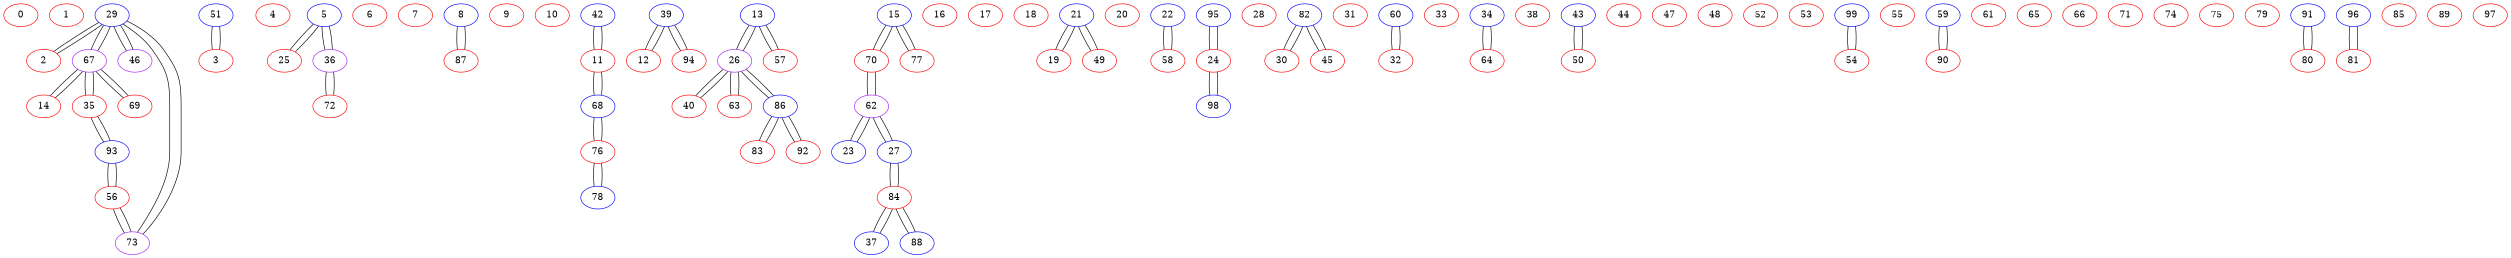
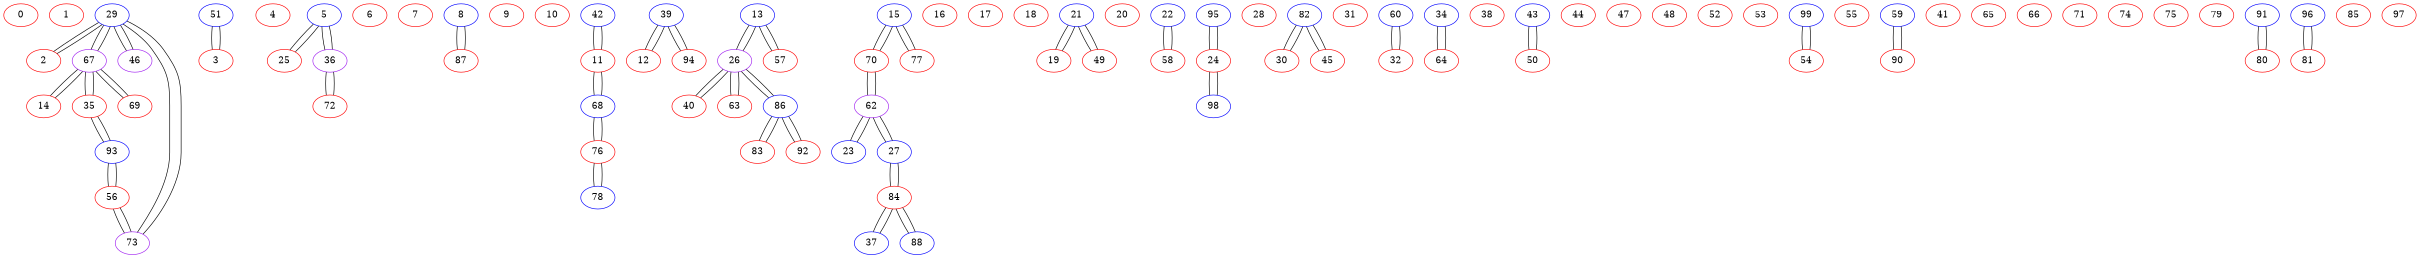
(1441, 15) -> none
(1989, 15) -> (1943, 15)
(2445, 15) -> none
